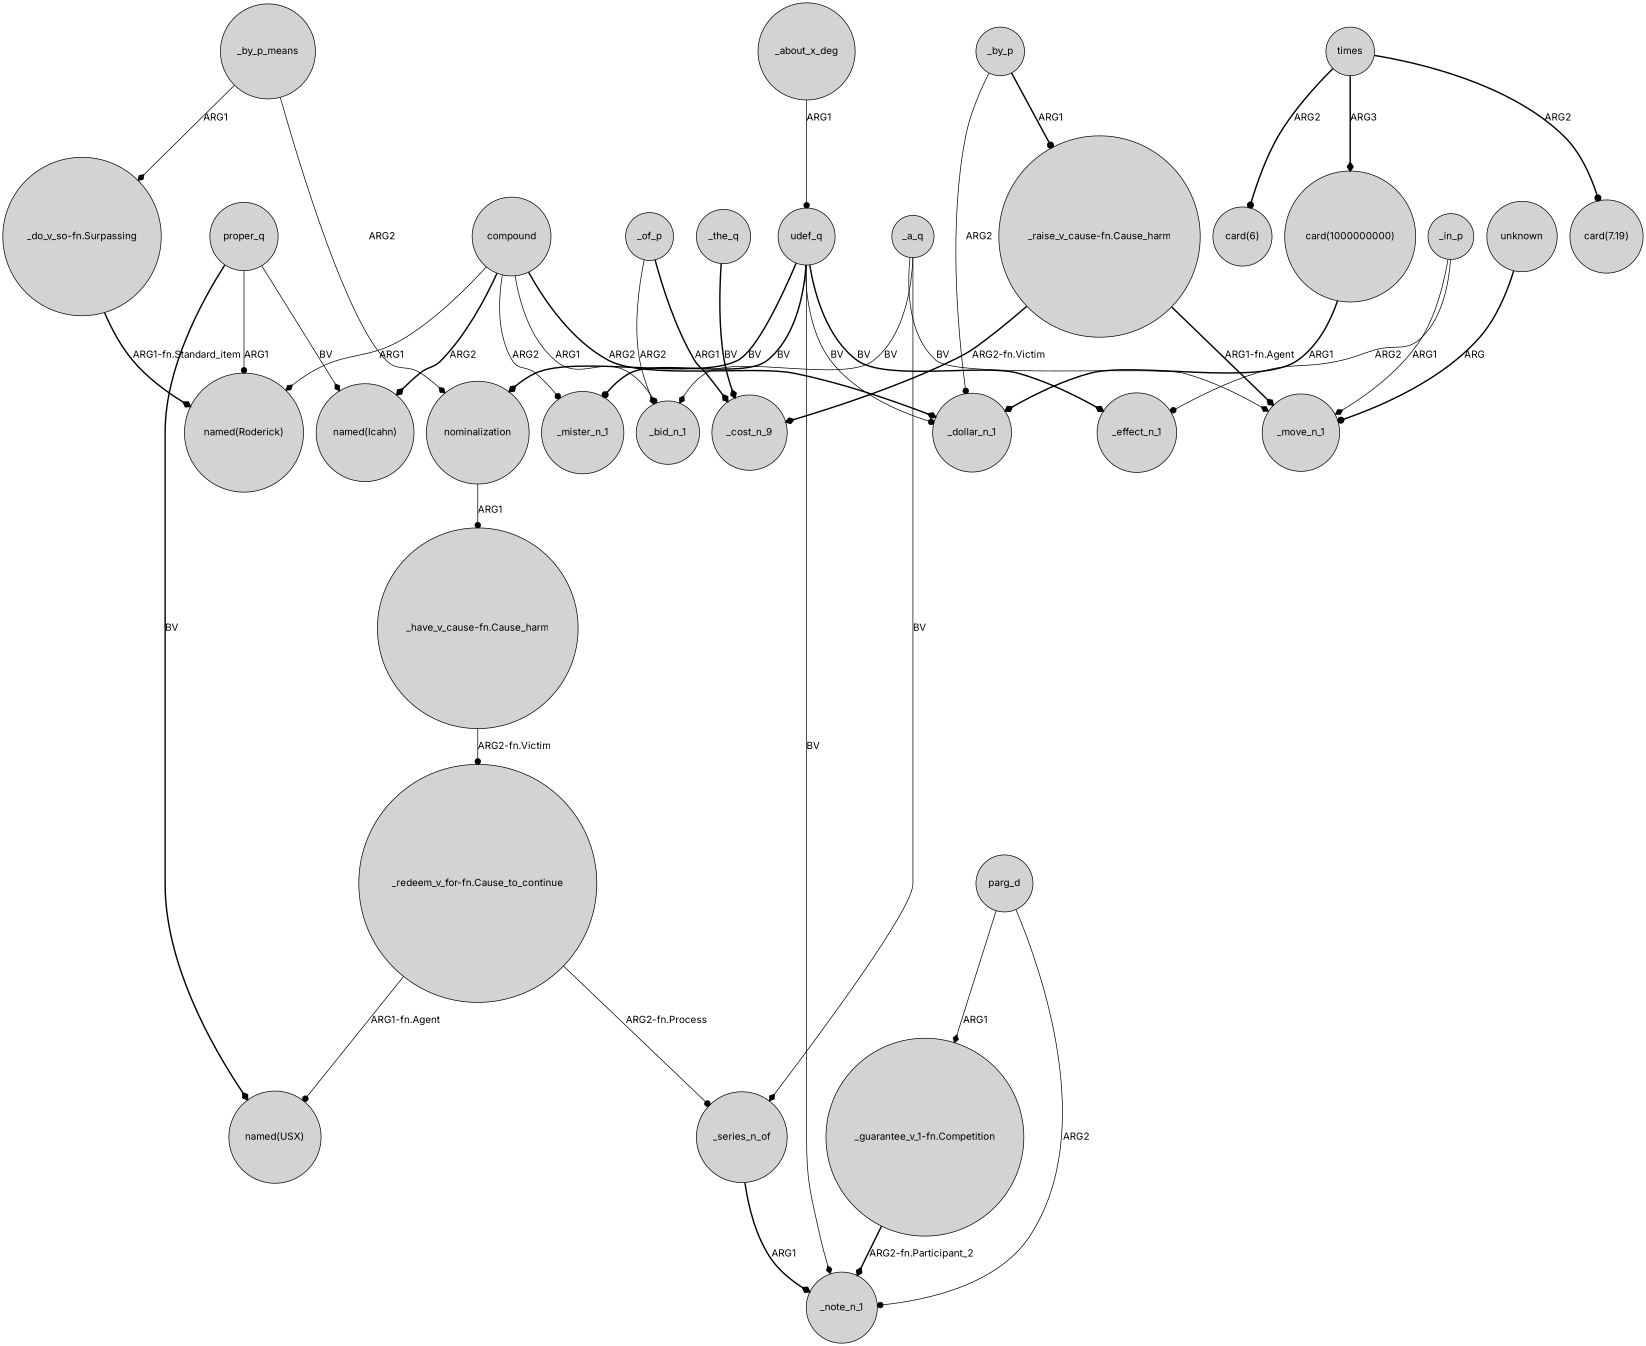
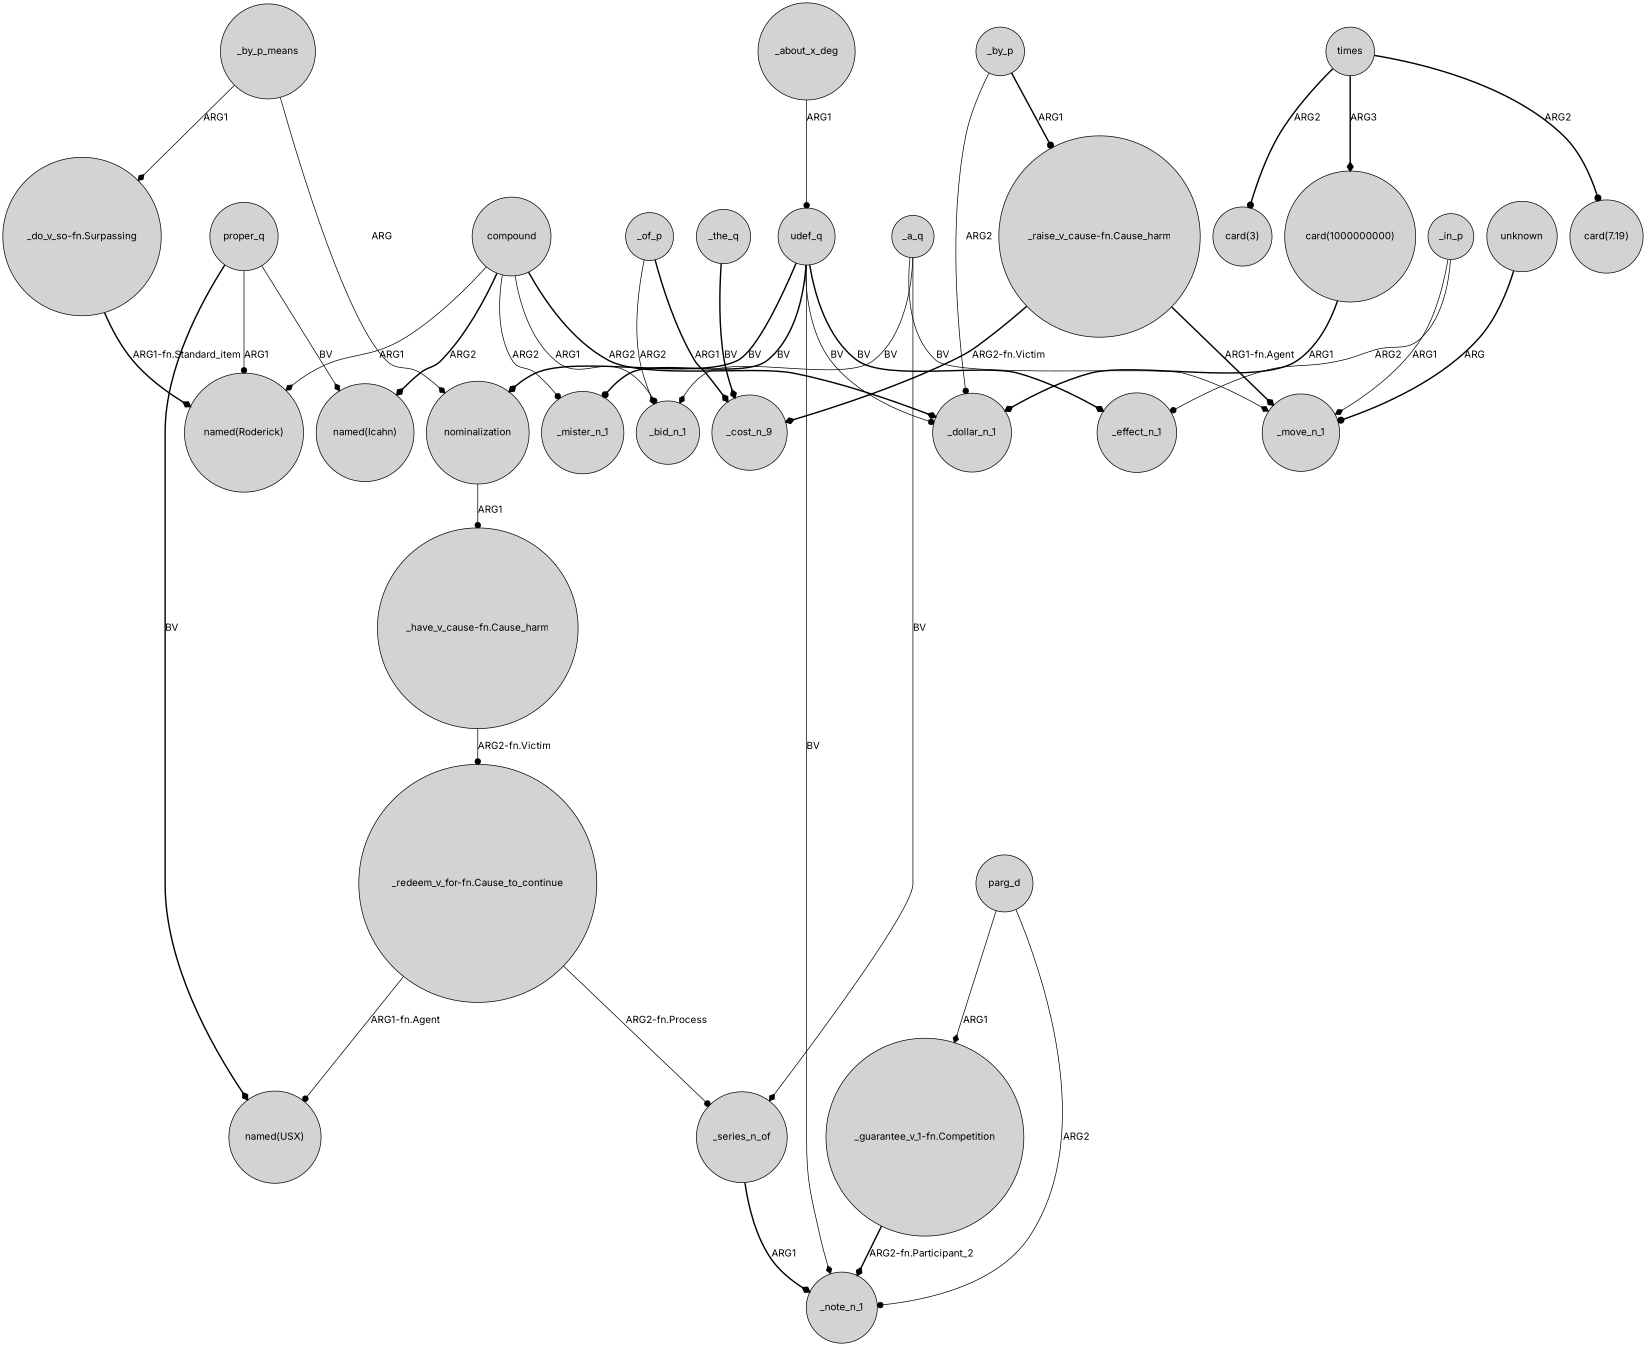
(382, 237) -> (382, 237)
(1243, 237) -> (1243, 237)
